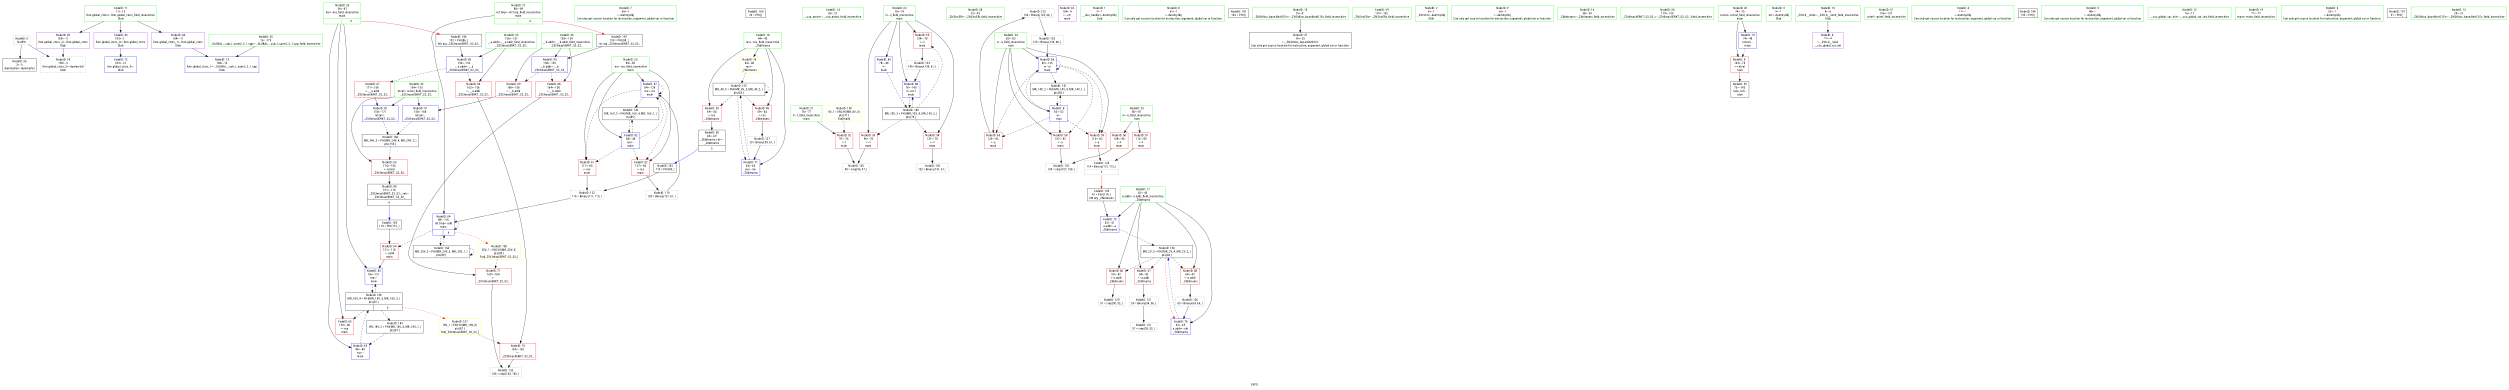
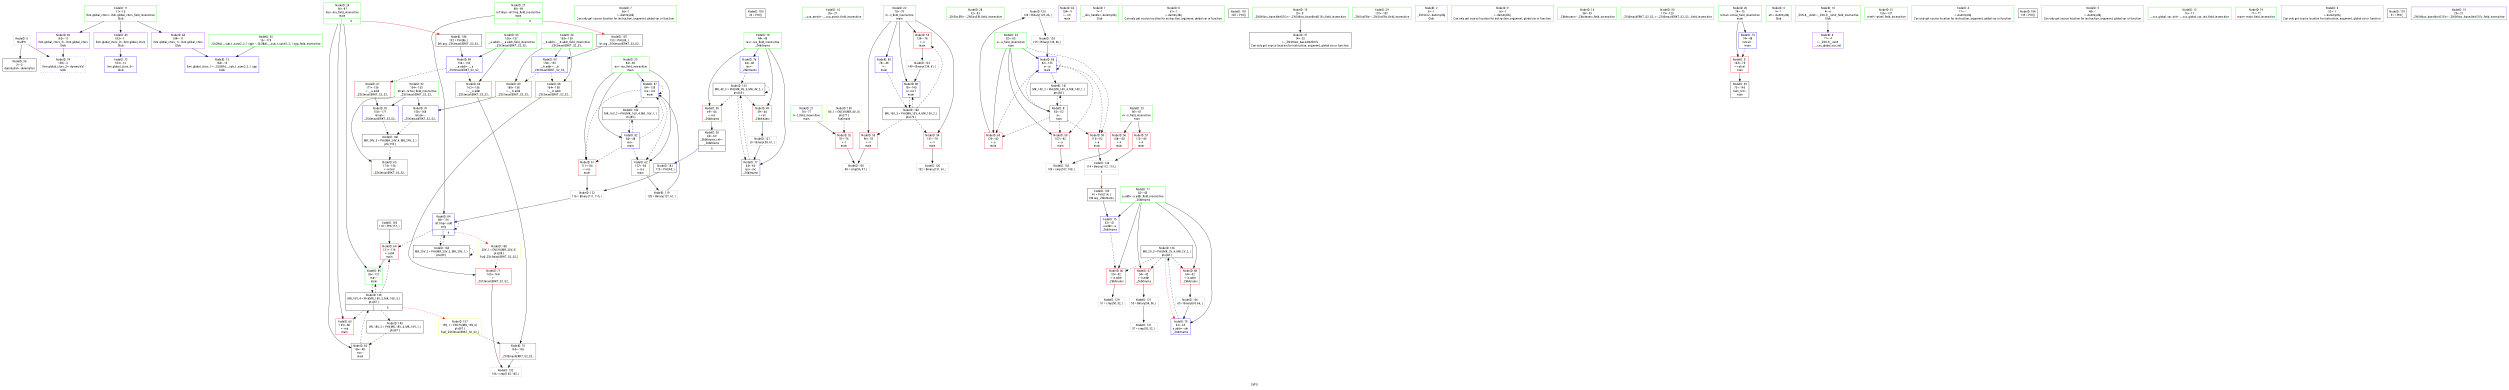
(2459, 13) -> (2459, 13)
(749, 65) -> (749, 65)
(1090, 69) -> (1090, 69)
(389, 195) -> none
(443, 227) -> (443, 227)
(1136, 237) -> (1113, 249)
(374, 276) -> (374, 276)
none -> (387, 278)
(1171, 290) -> (1171, 290)
